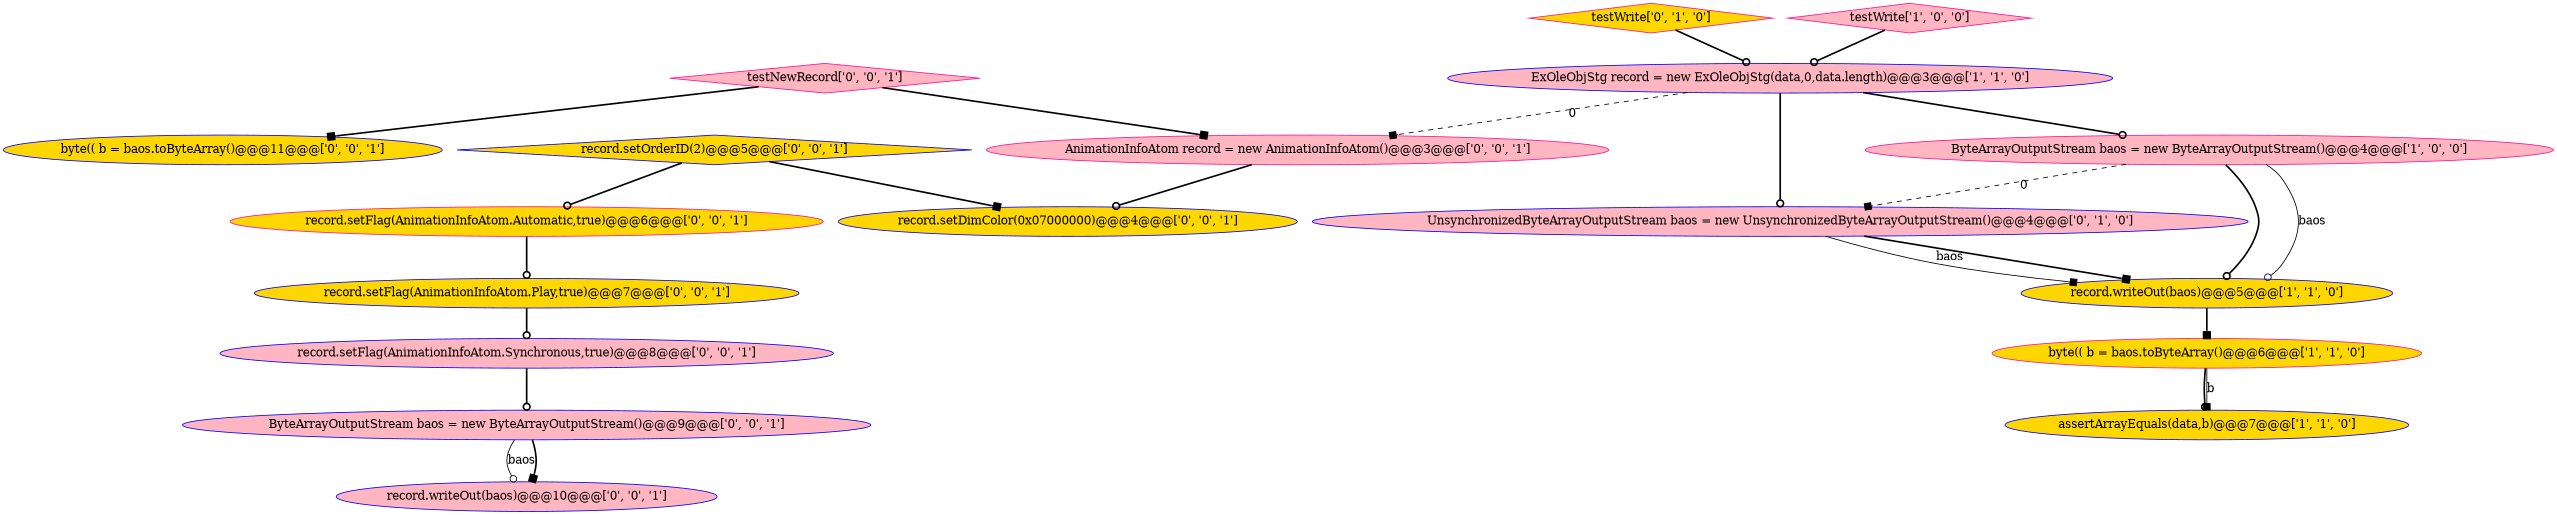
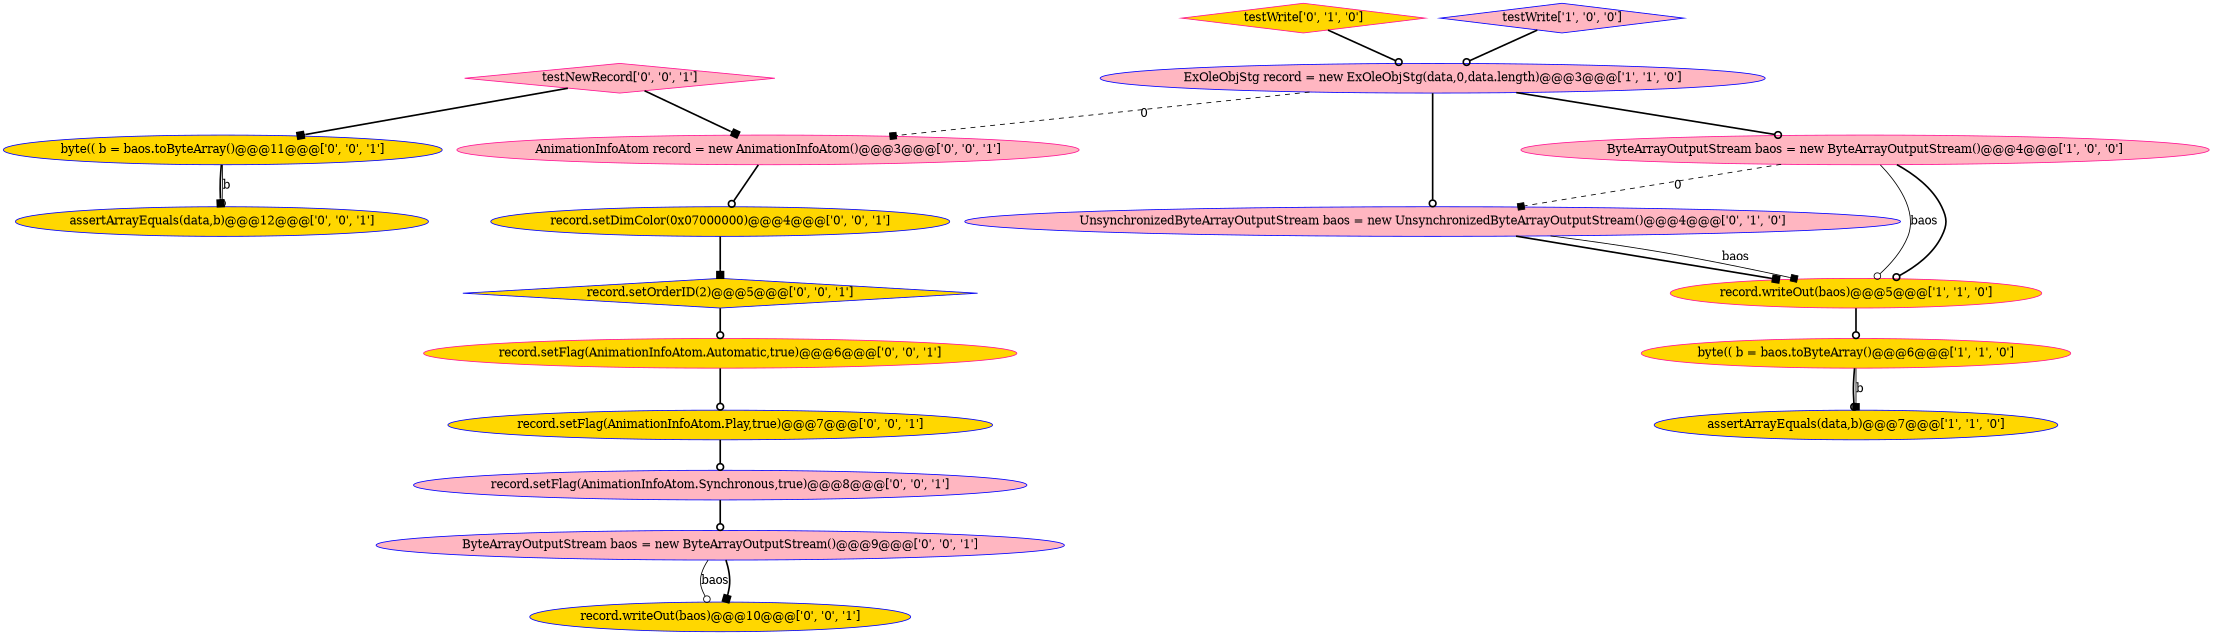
(1910, 18) -> (1562, 18)
(880, 184) -> (720, 253)
none -> (222, 222)
(2207, 293) -> (1856, 293)
(2207, 319) -> (1856, 320)
(527, 497) -> (720, 617)
